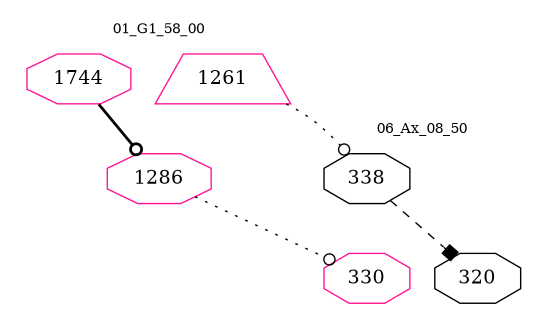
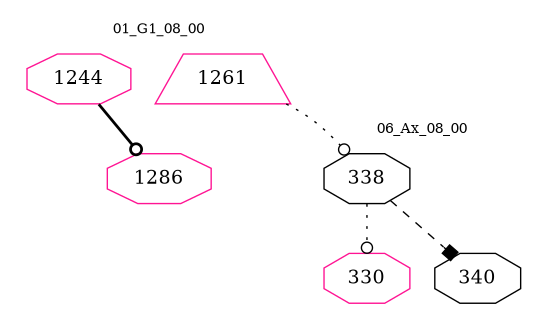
(159, 30) -> (159, 30)
(79, 79) -> (79, 79)
(422, 129) -> (422, 129)
(260, 227) -> (367, 223)
(478, 278) -> (478, 278)
